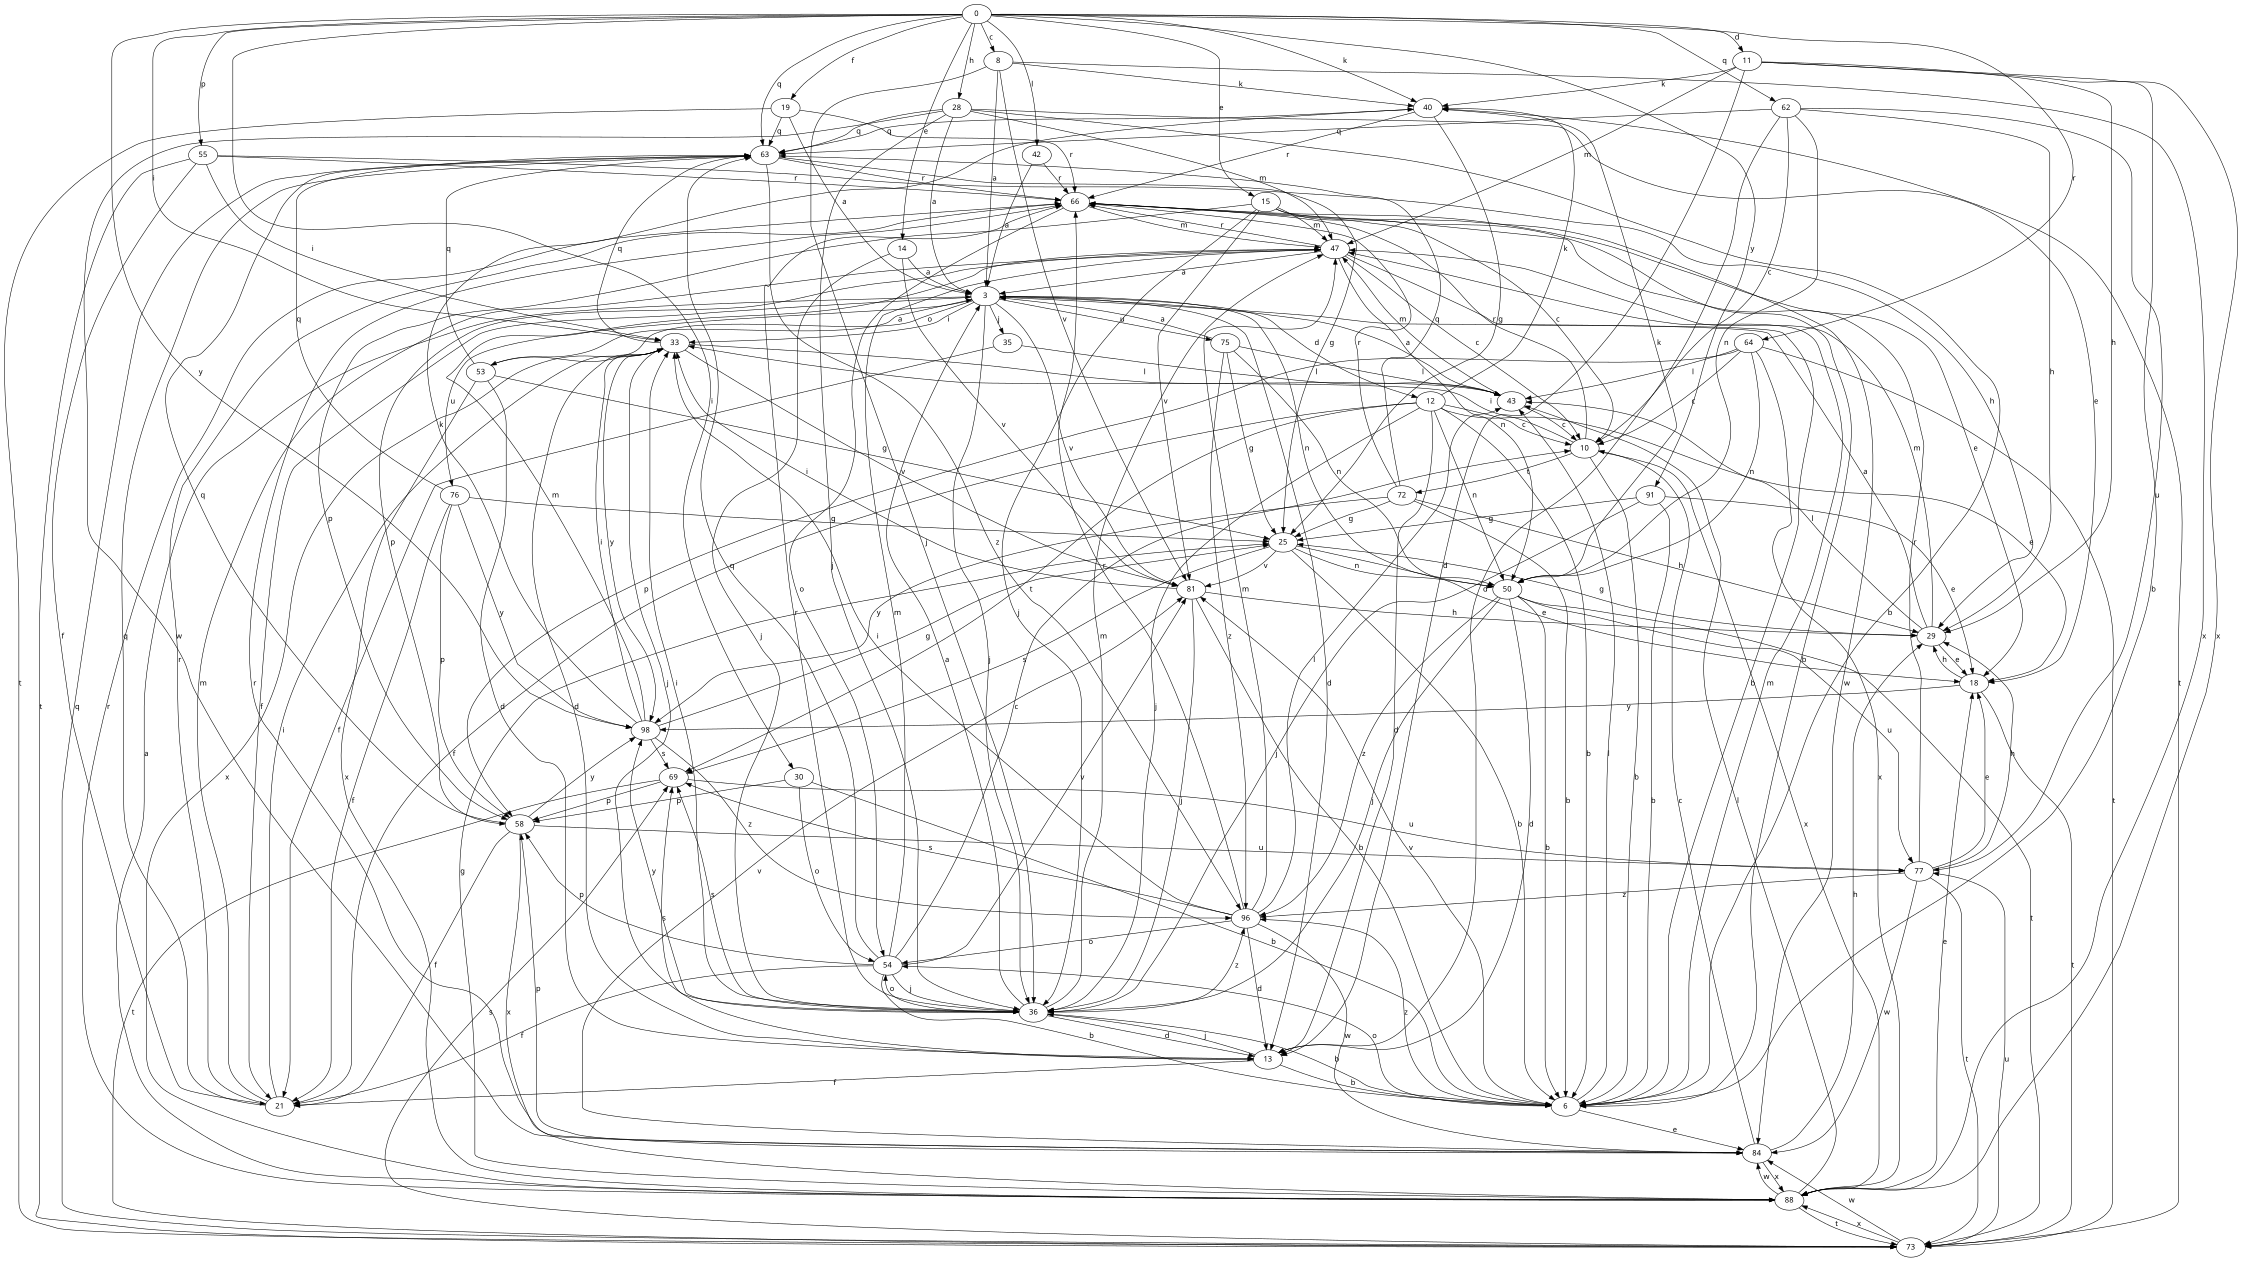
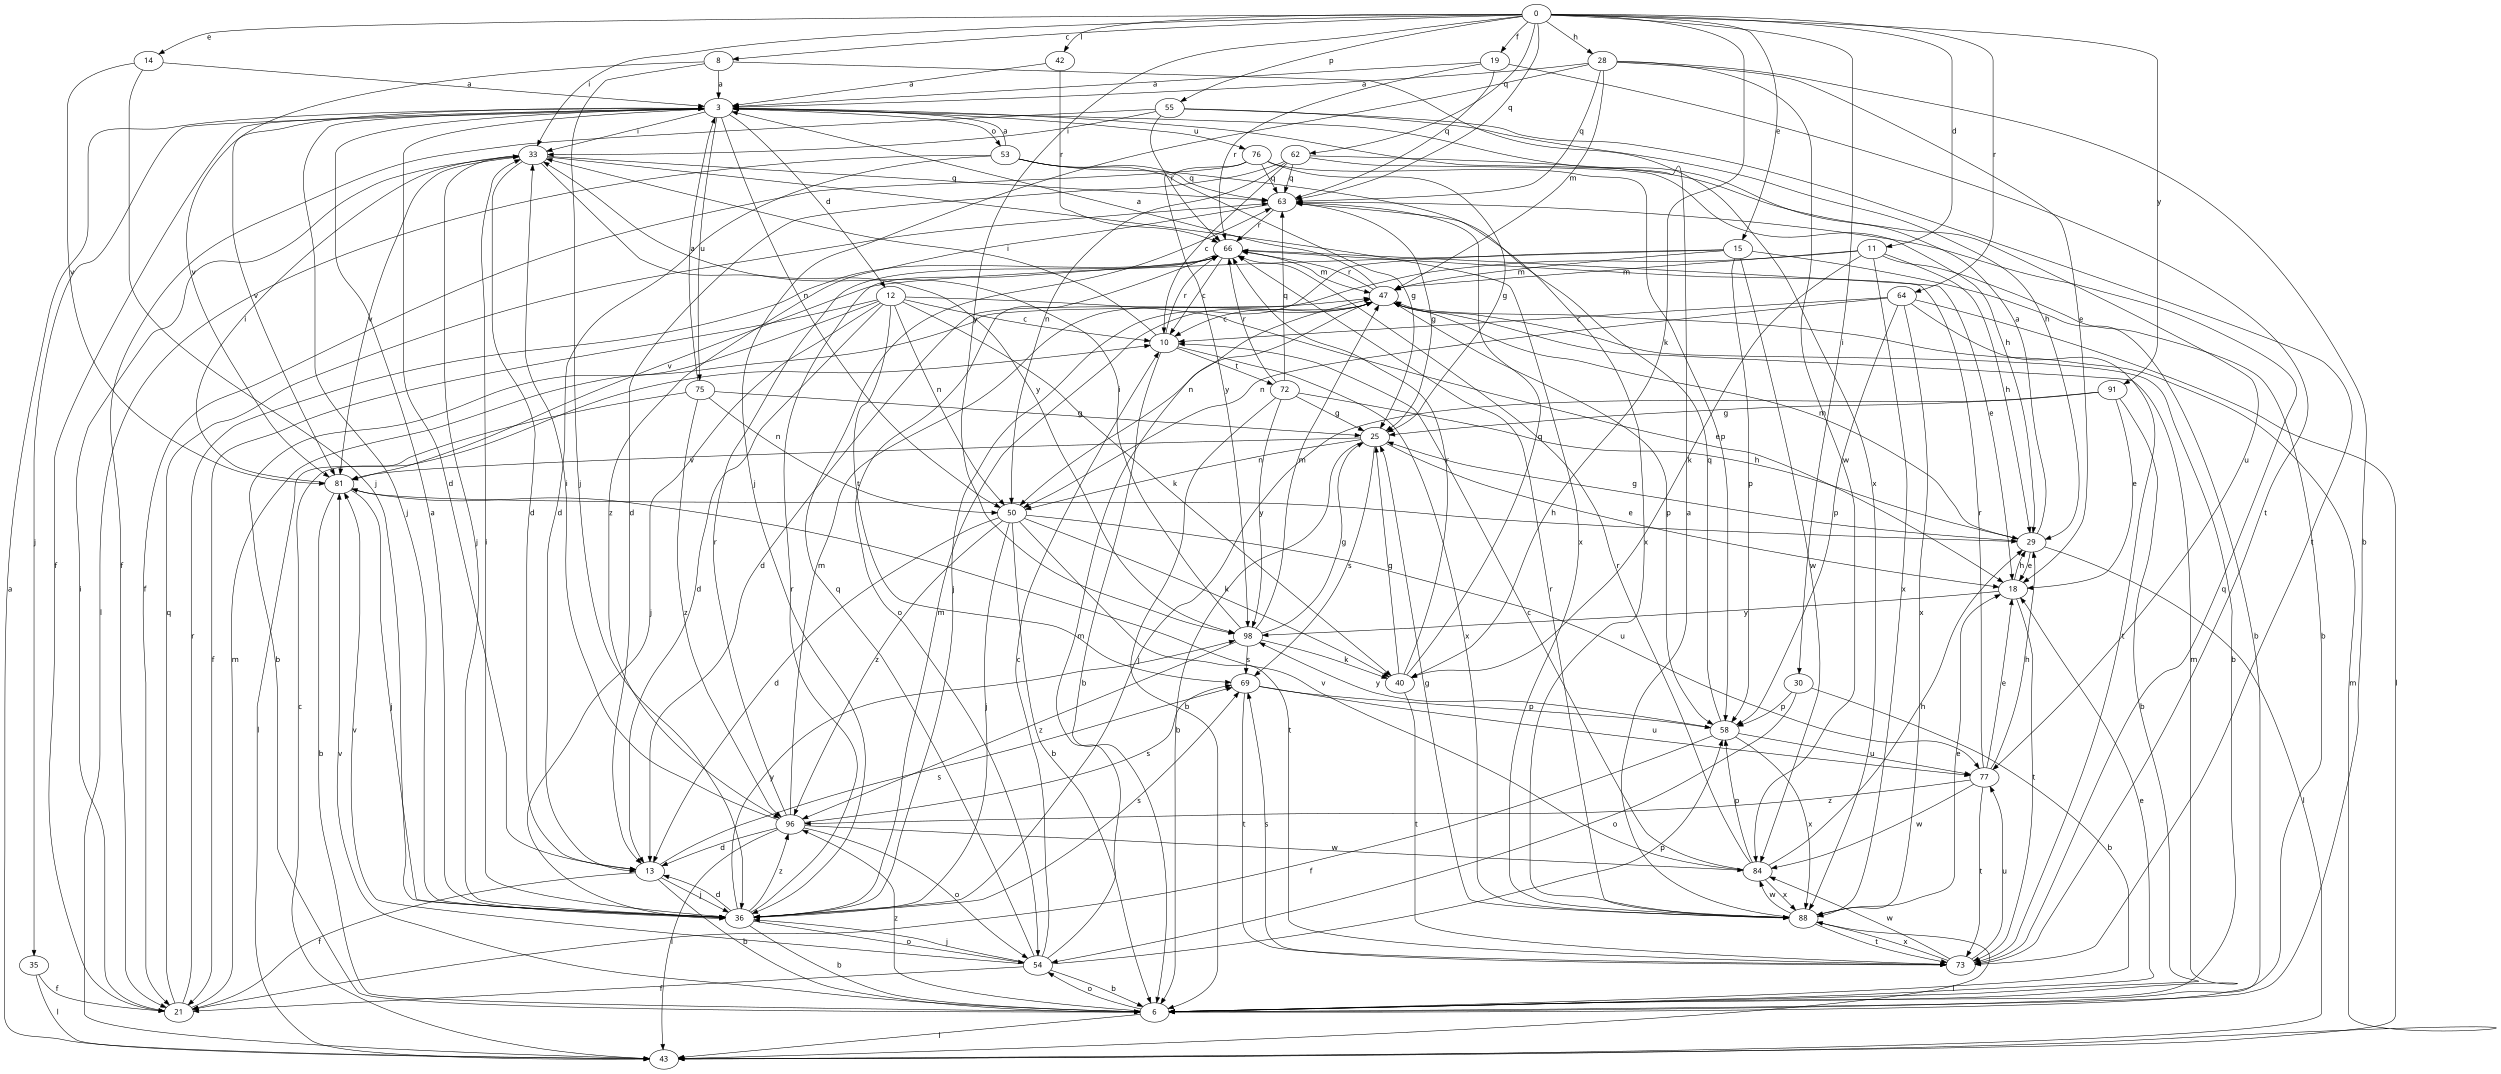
(1210, 84) -> none
(1092, 378) -> (101, 527)
(1659, 1129) -> (1970, 989)
